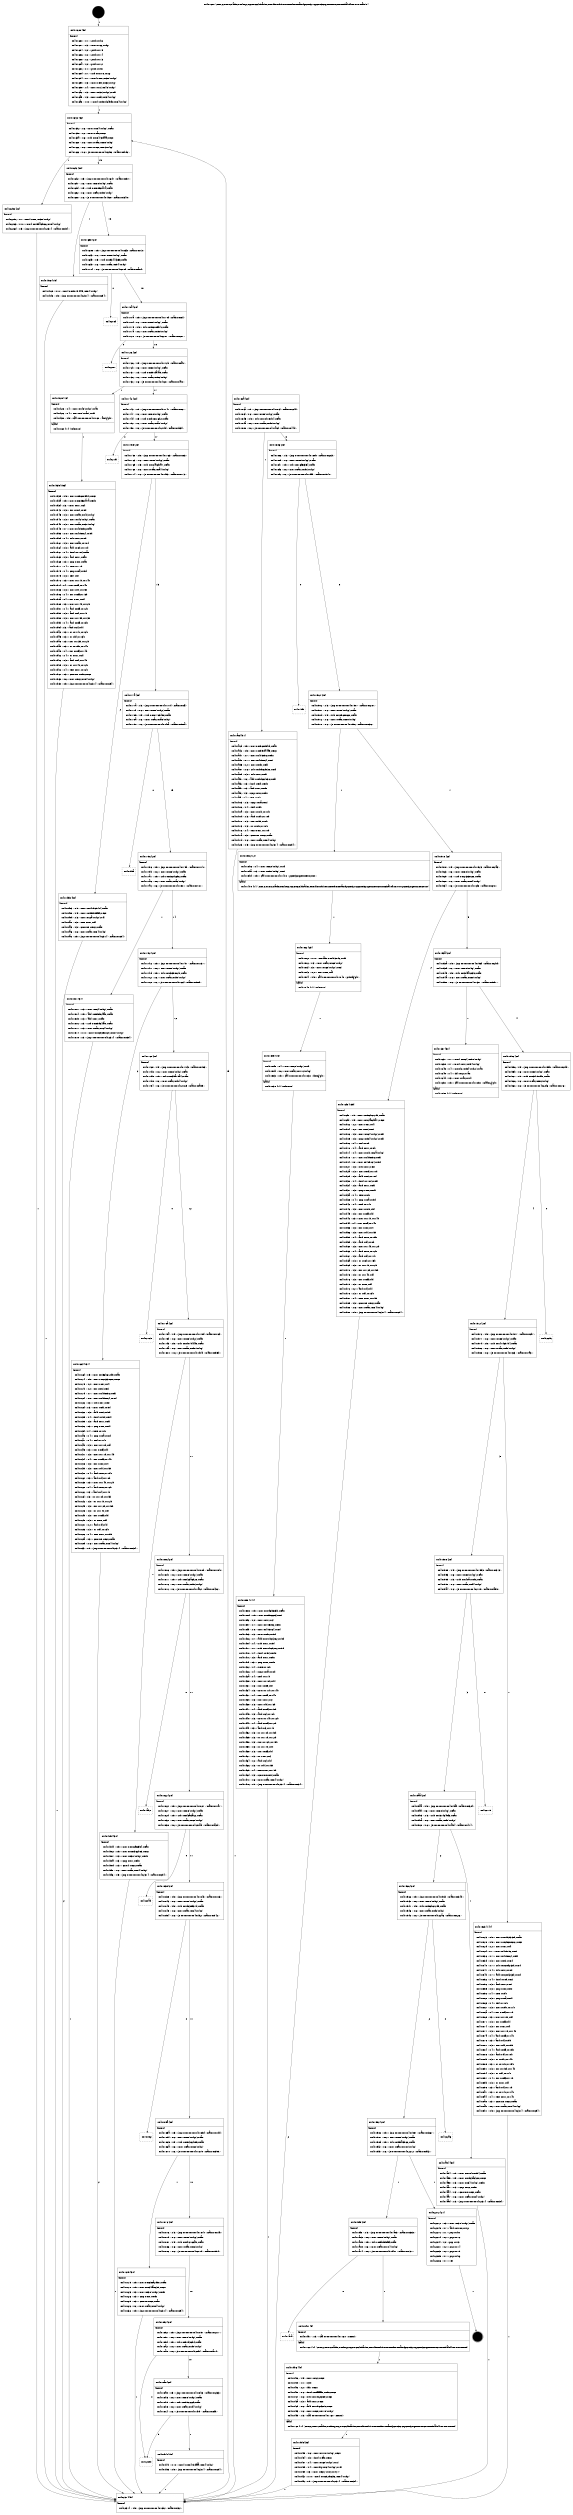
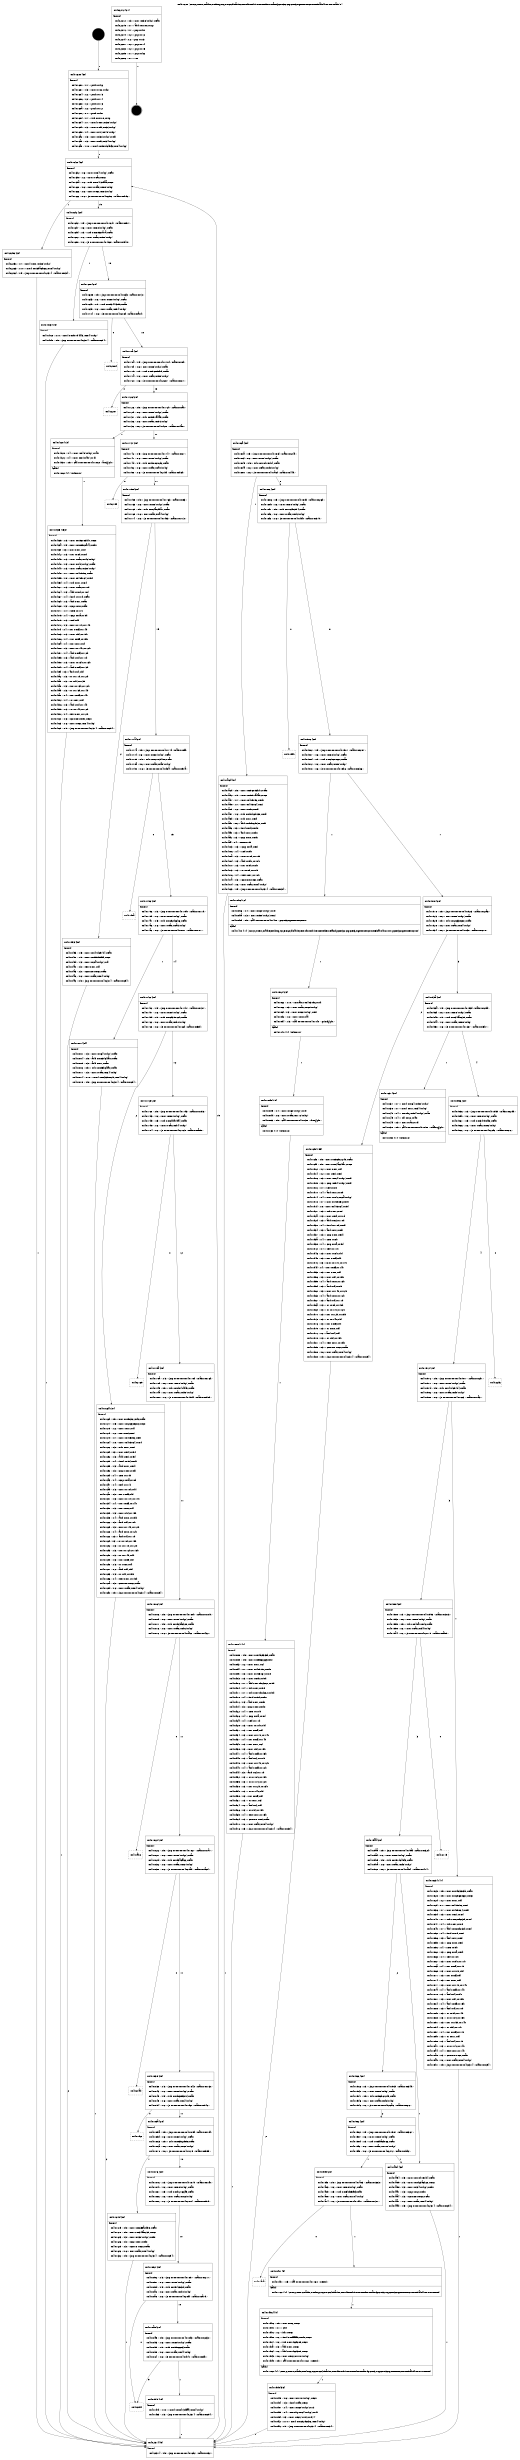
(134, 1856) -> none
(446, 2137) -> none
(421, 2182) -> (398, 2159)
